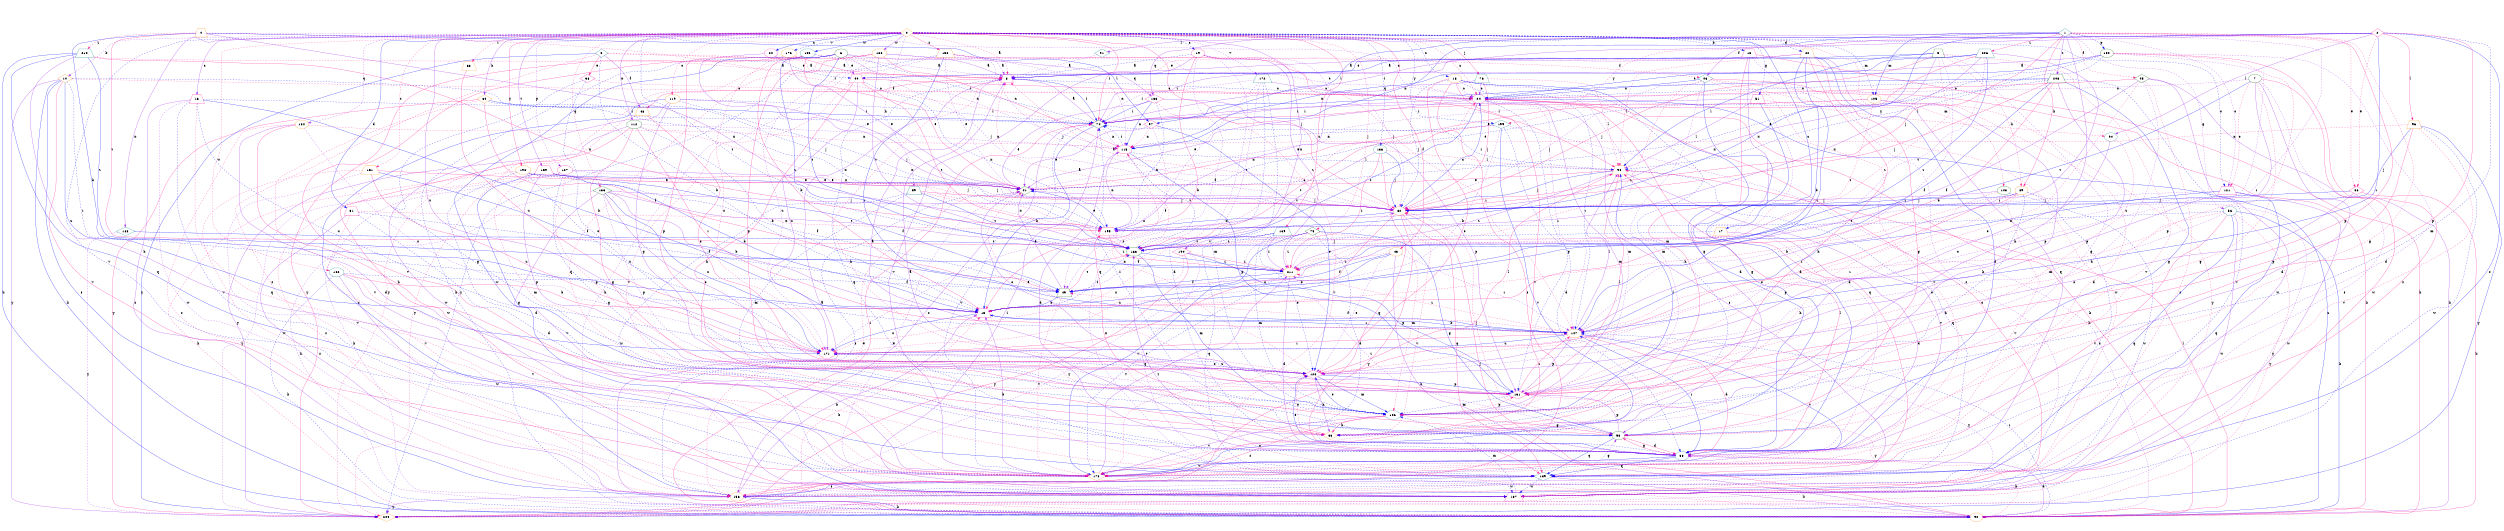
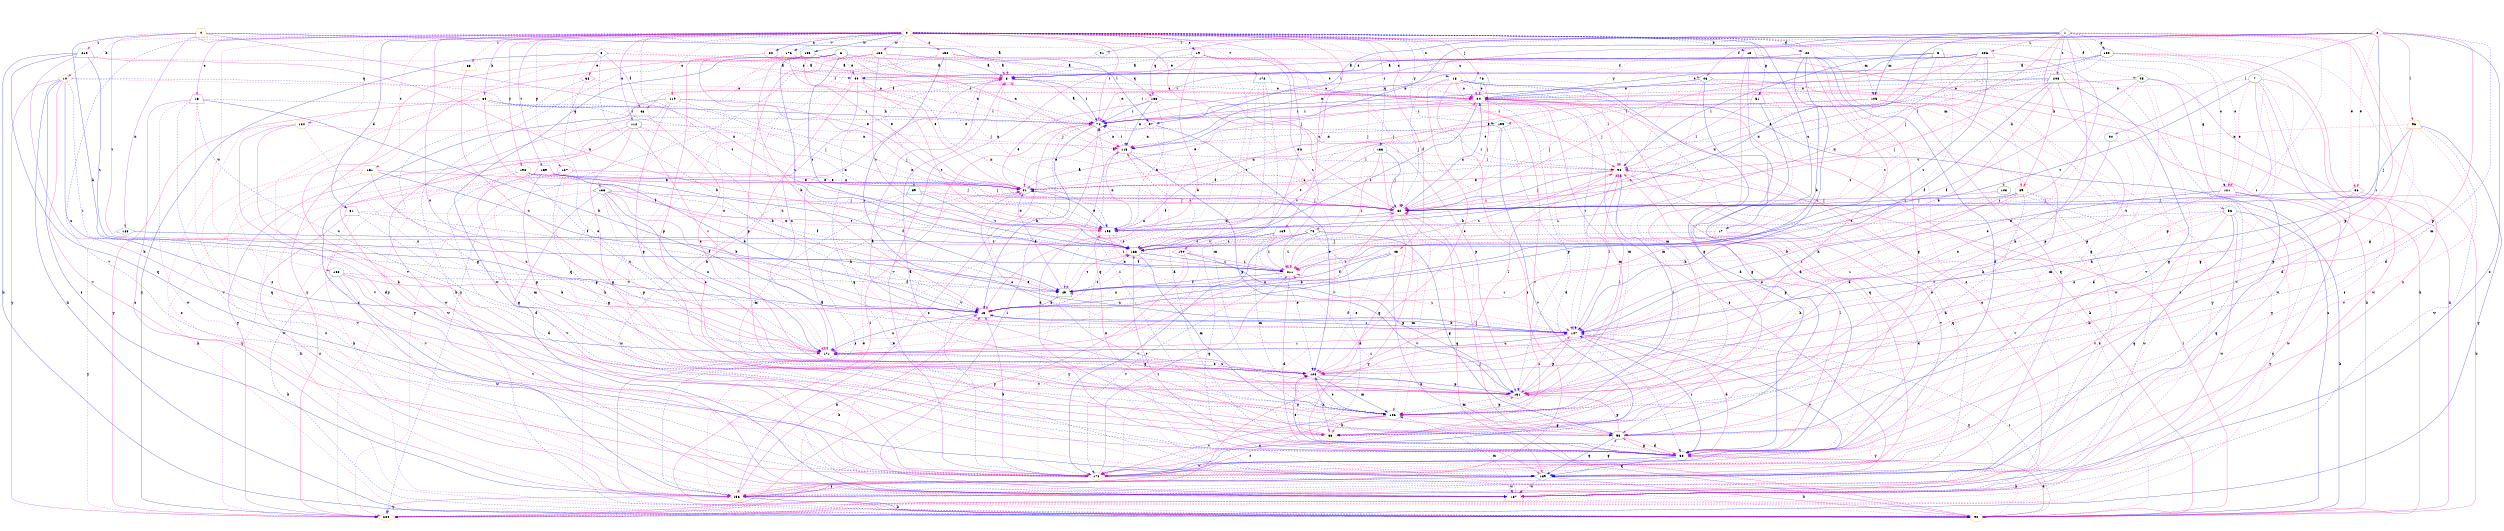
(1933, 121) -> (2036, 498)
(968, 395) -> (968, 395)
